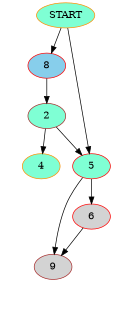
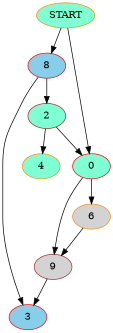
(92, 166) -> (92, 166)
(92, 217) -> (92, 217)
none -> (28, 317)
